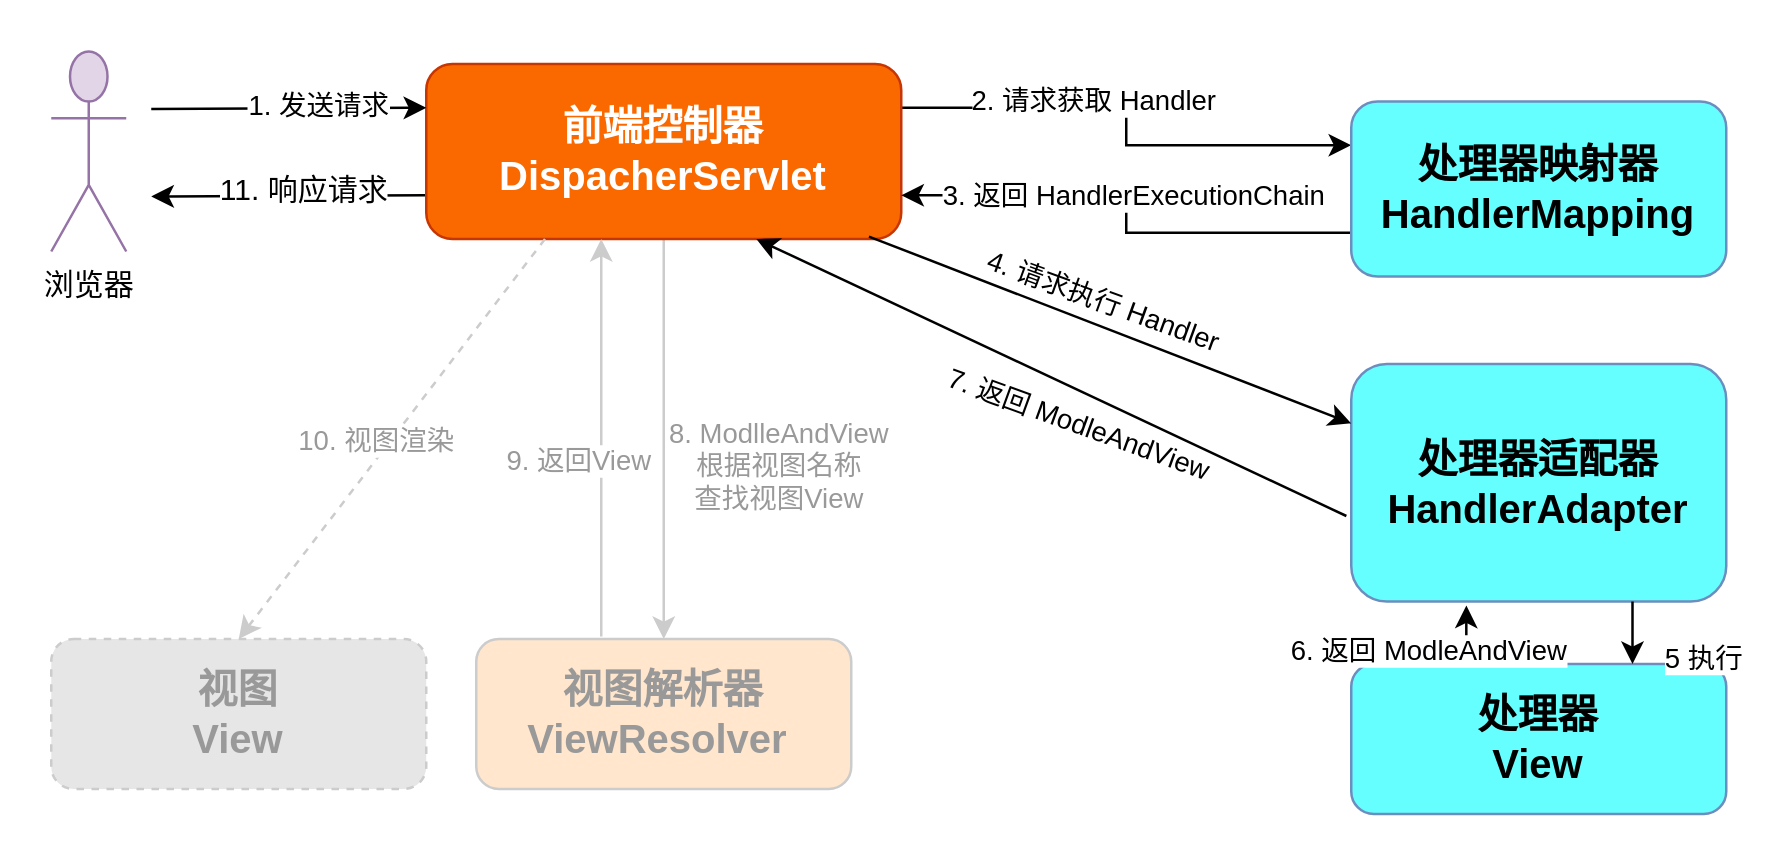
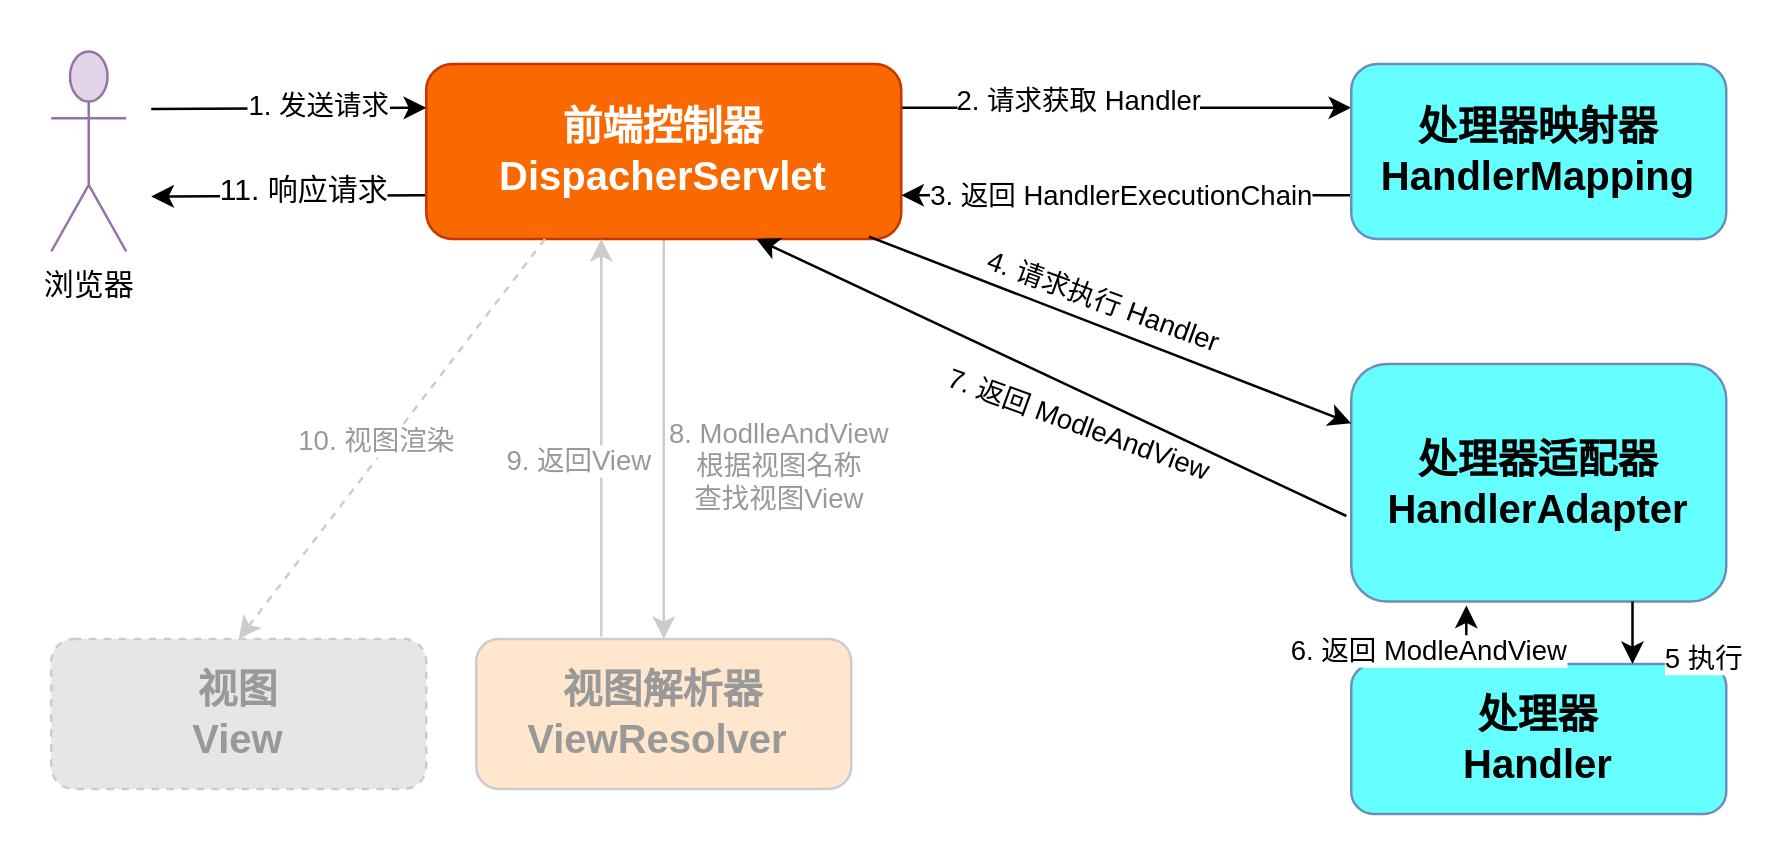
(1539, 189) -> (1539, 151)
(1539, 739) -> (1539, 739)
